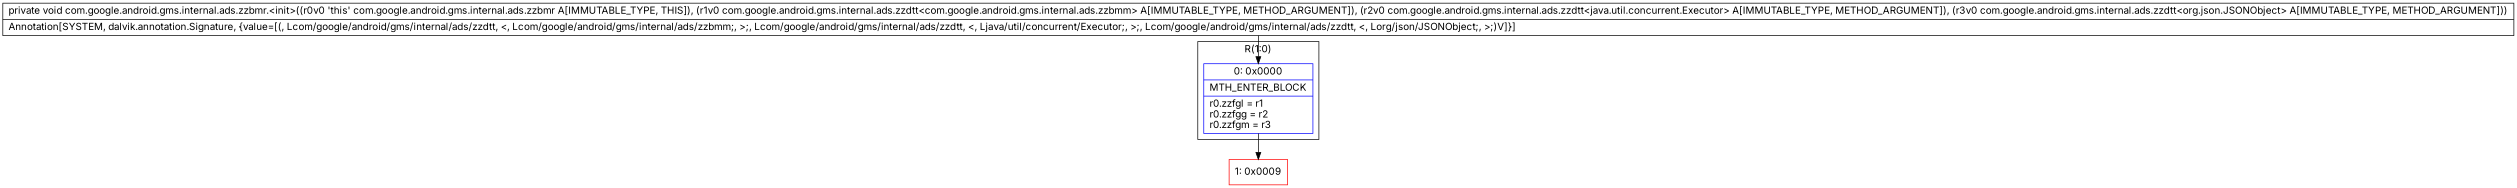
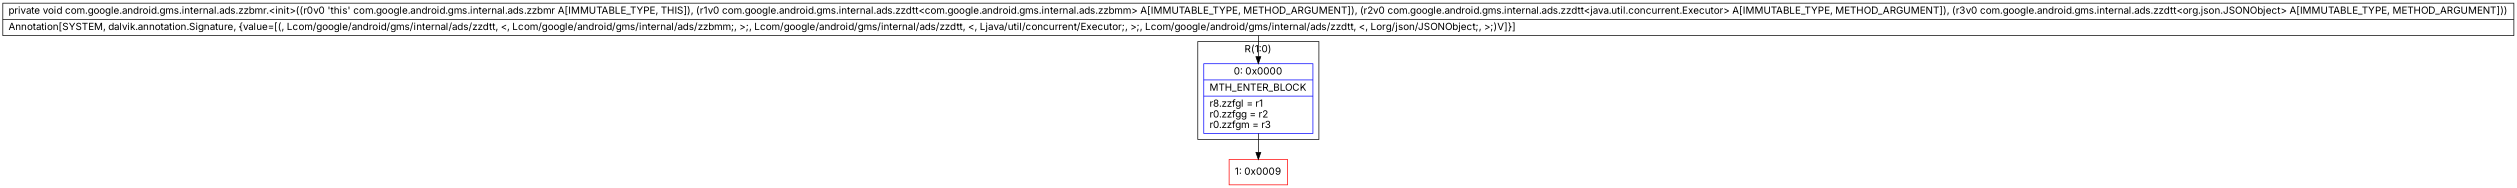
(1237, 104) -> (1237, 104)
